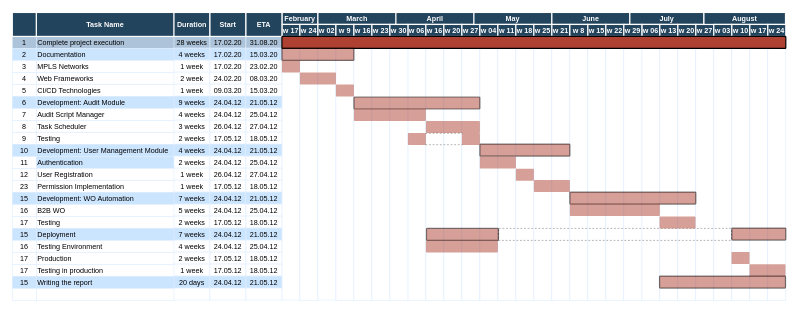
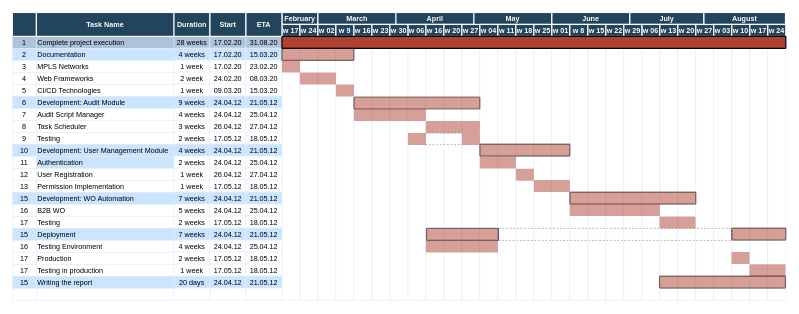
(561, 31) -> (561, 31)
(24, 187) -> (24, 187)
